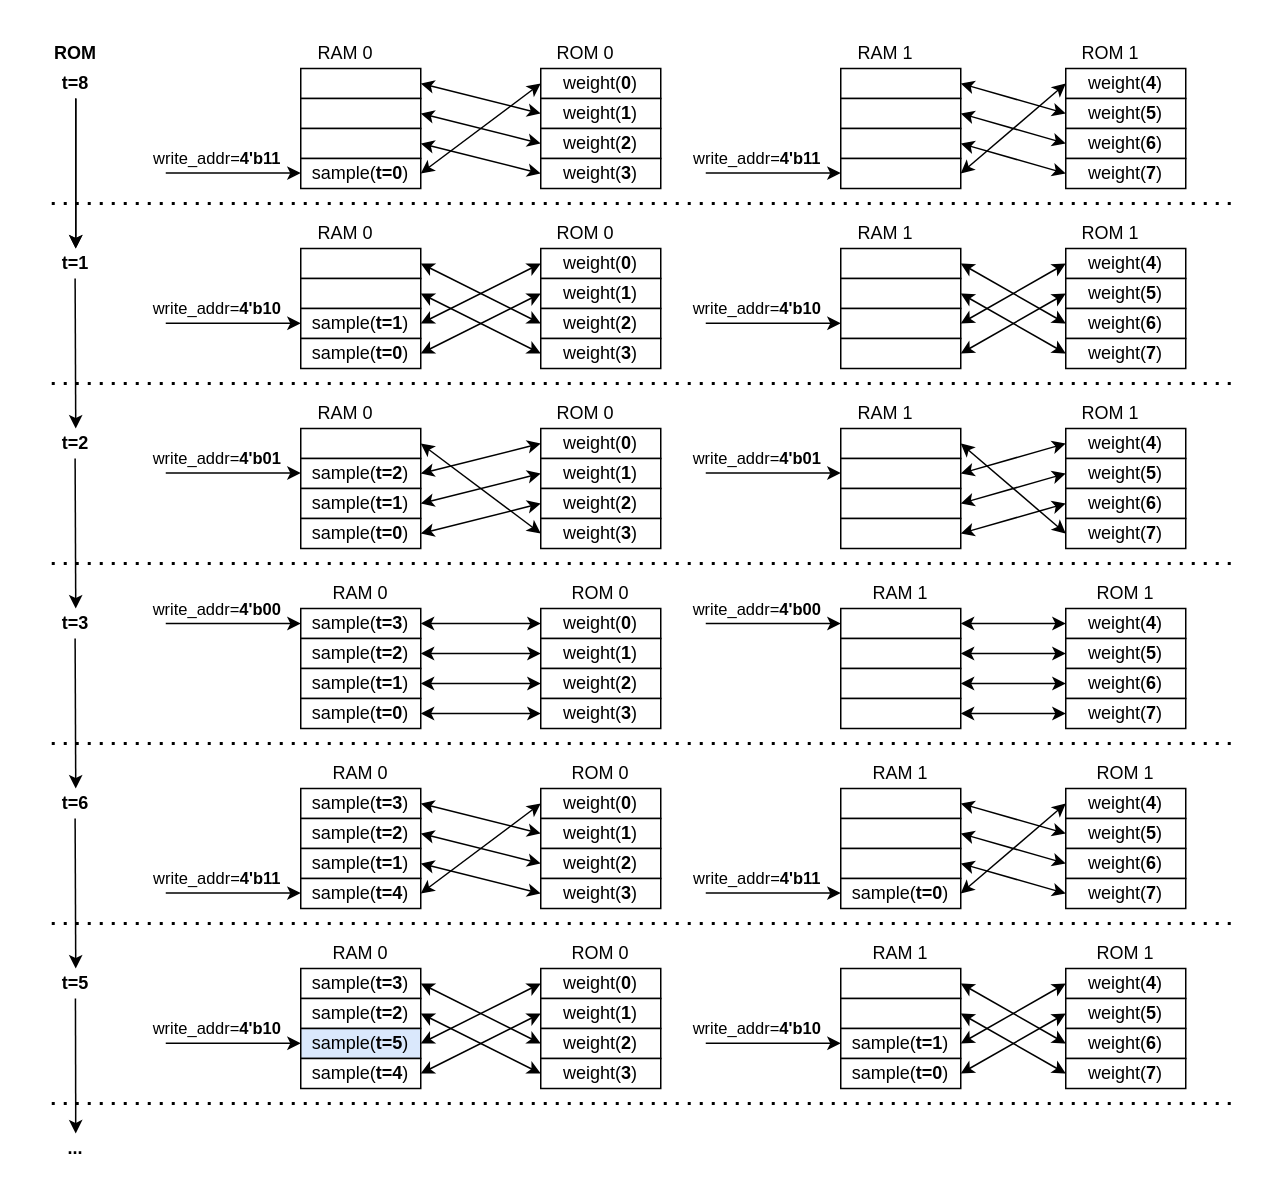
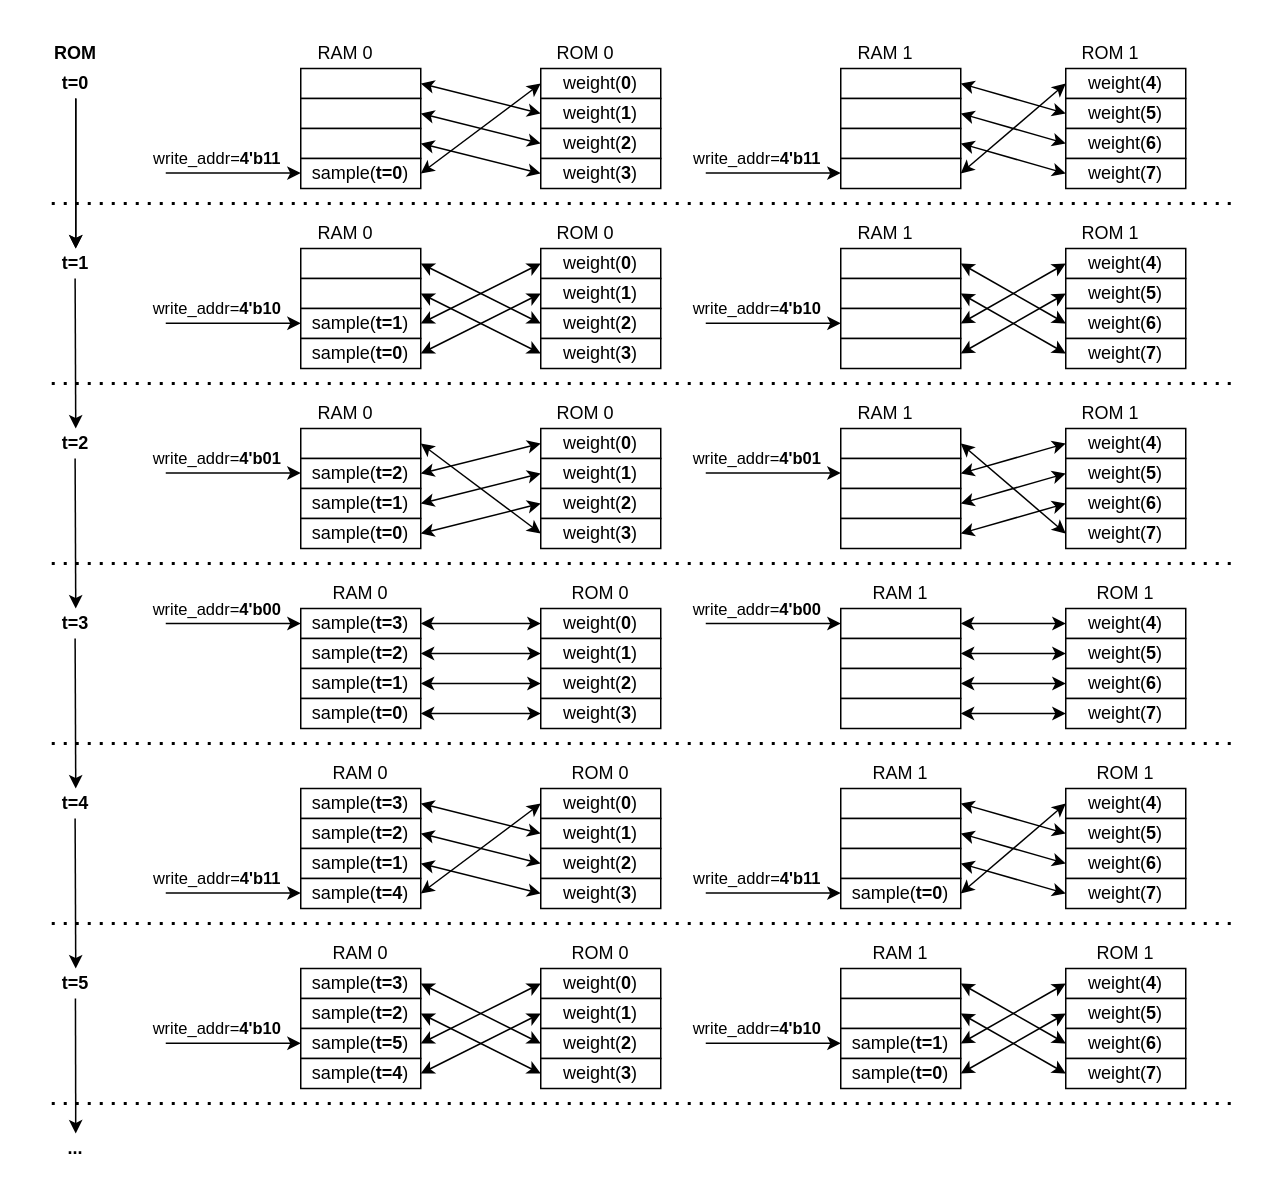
(76, 83) -> (76, 83)
(76, 803) -> (76, 803)
(361, 1043) -> (361, 1043)
